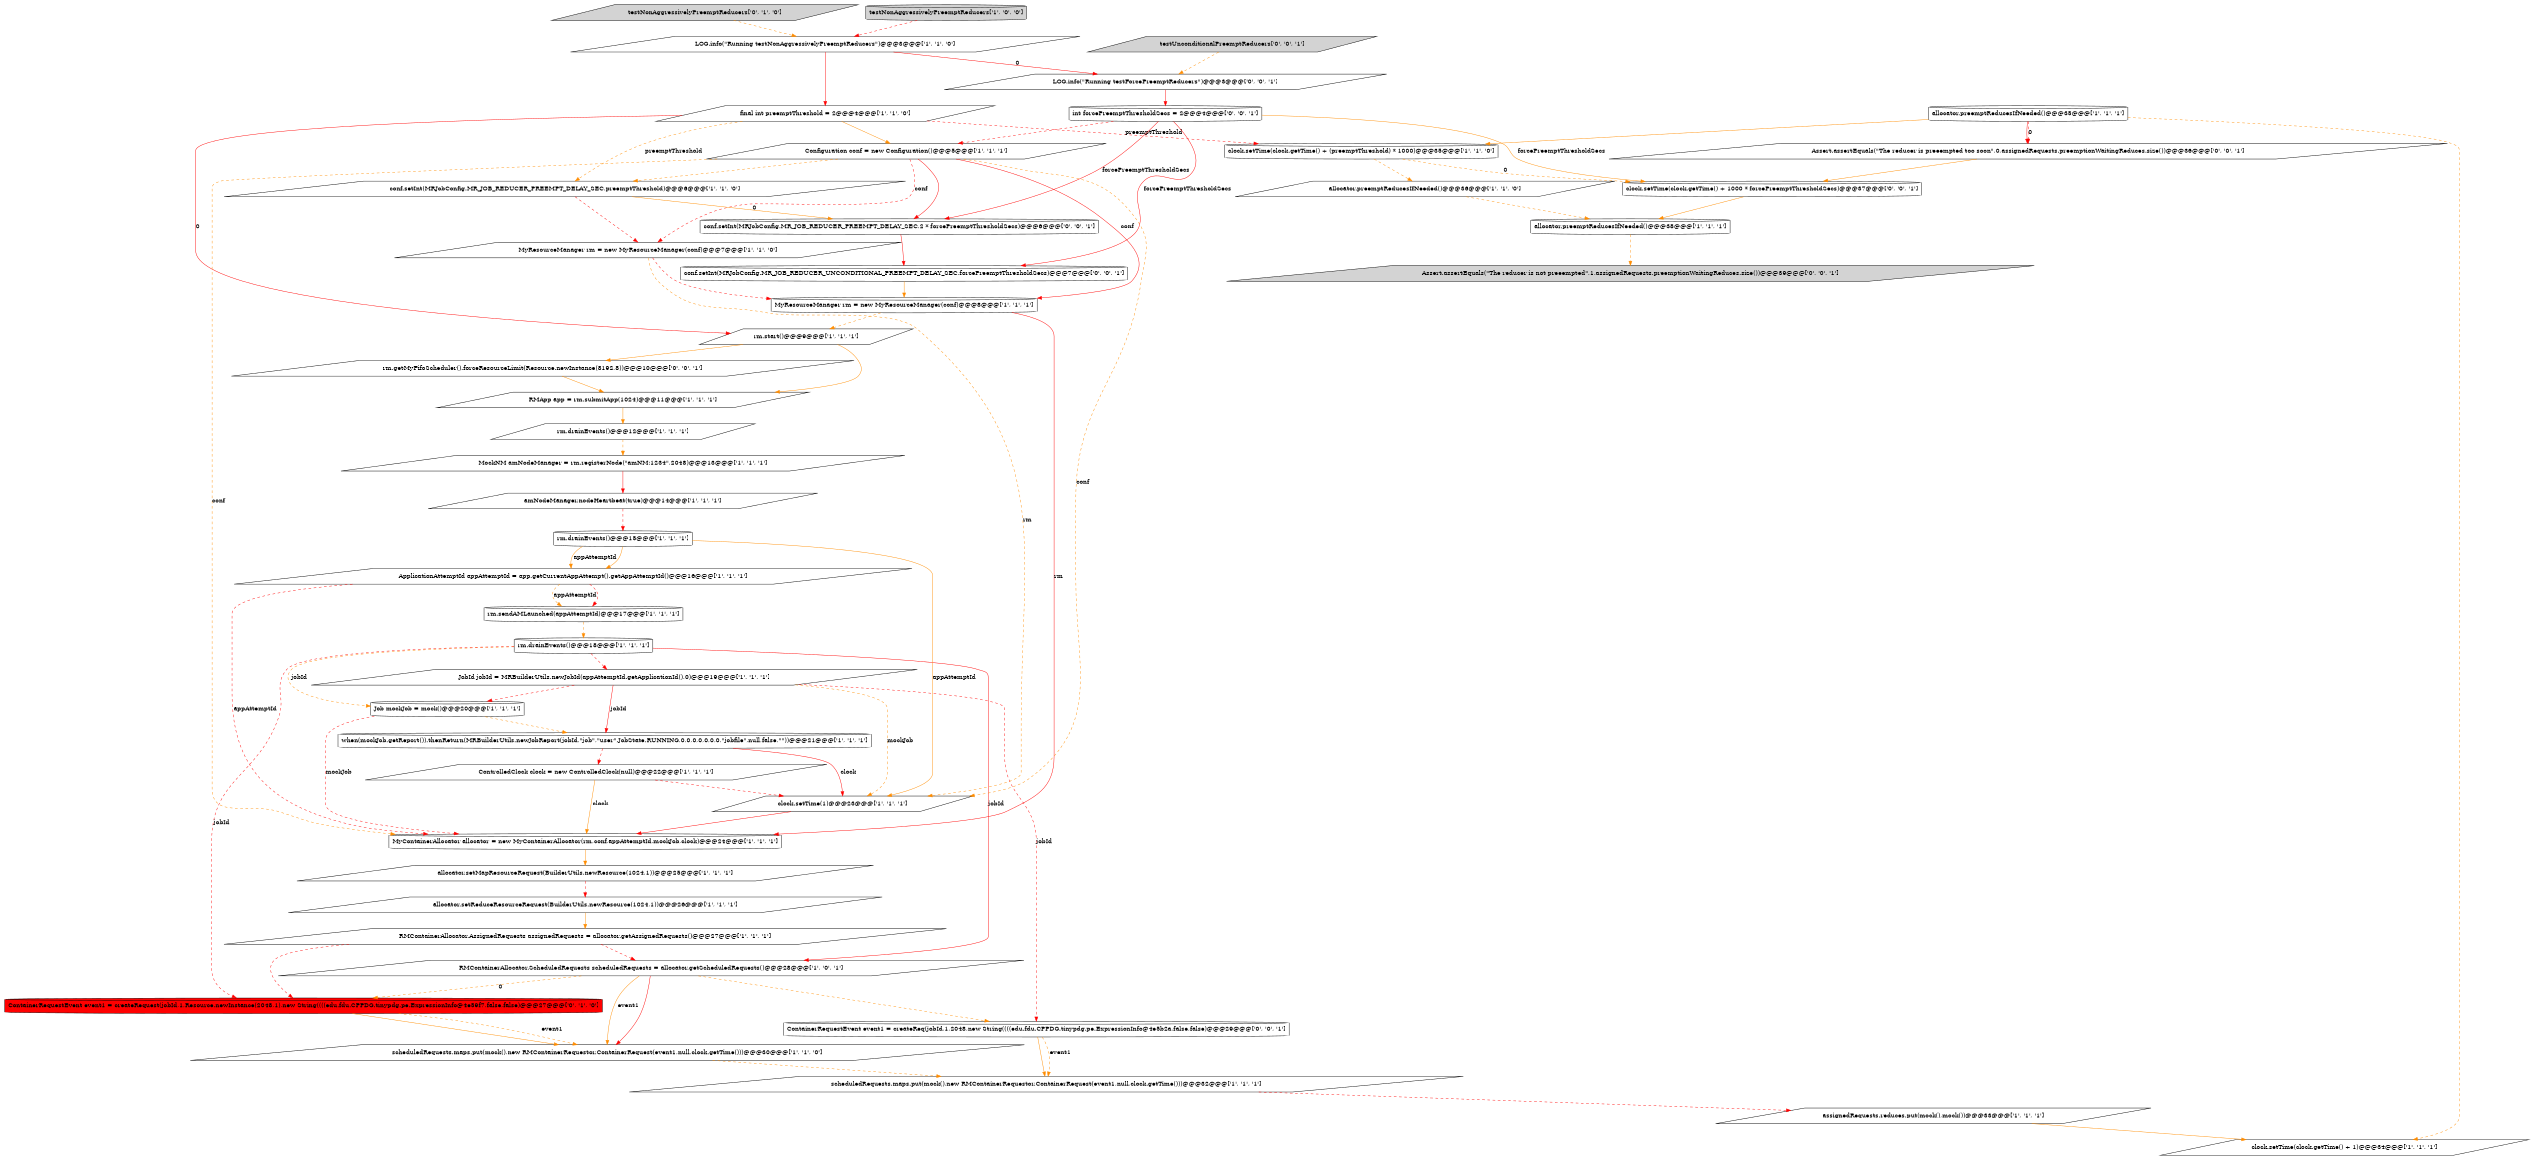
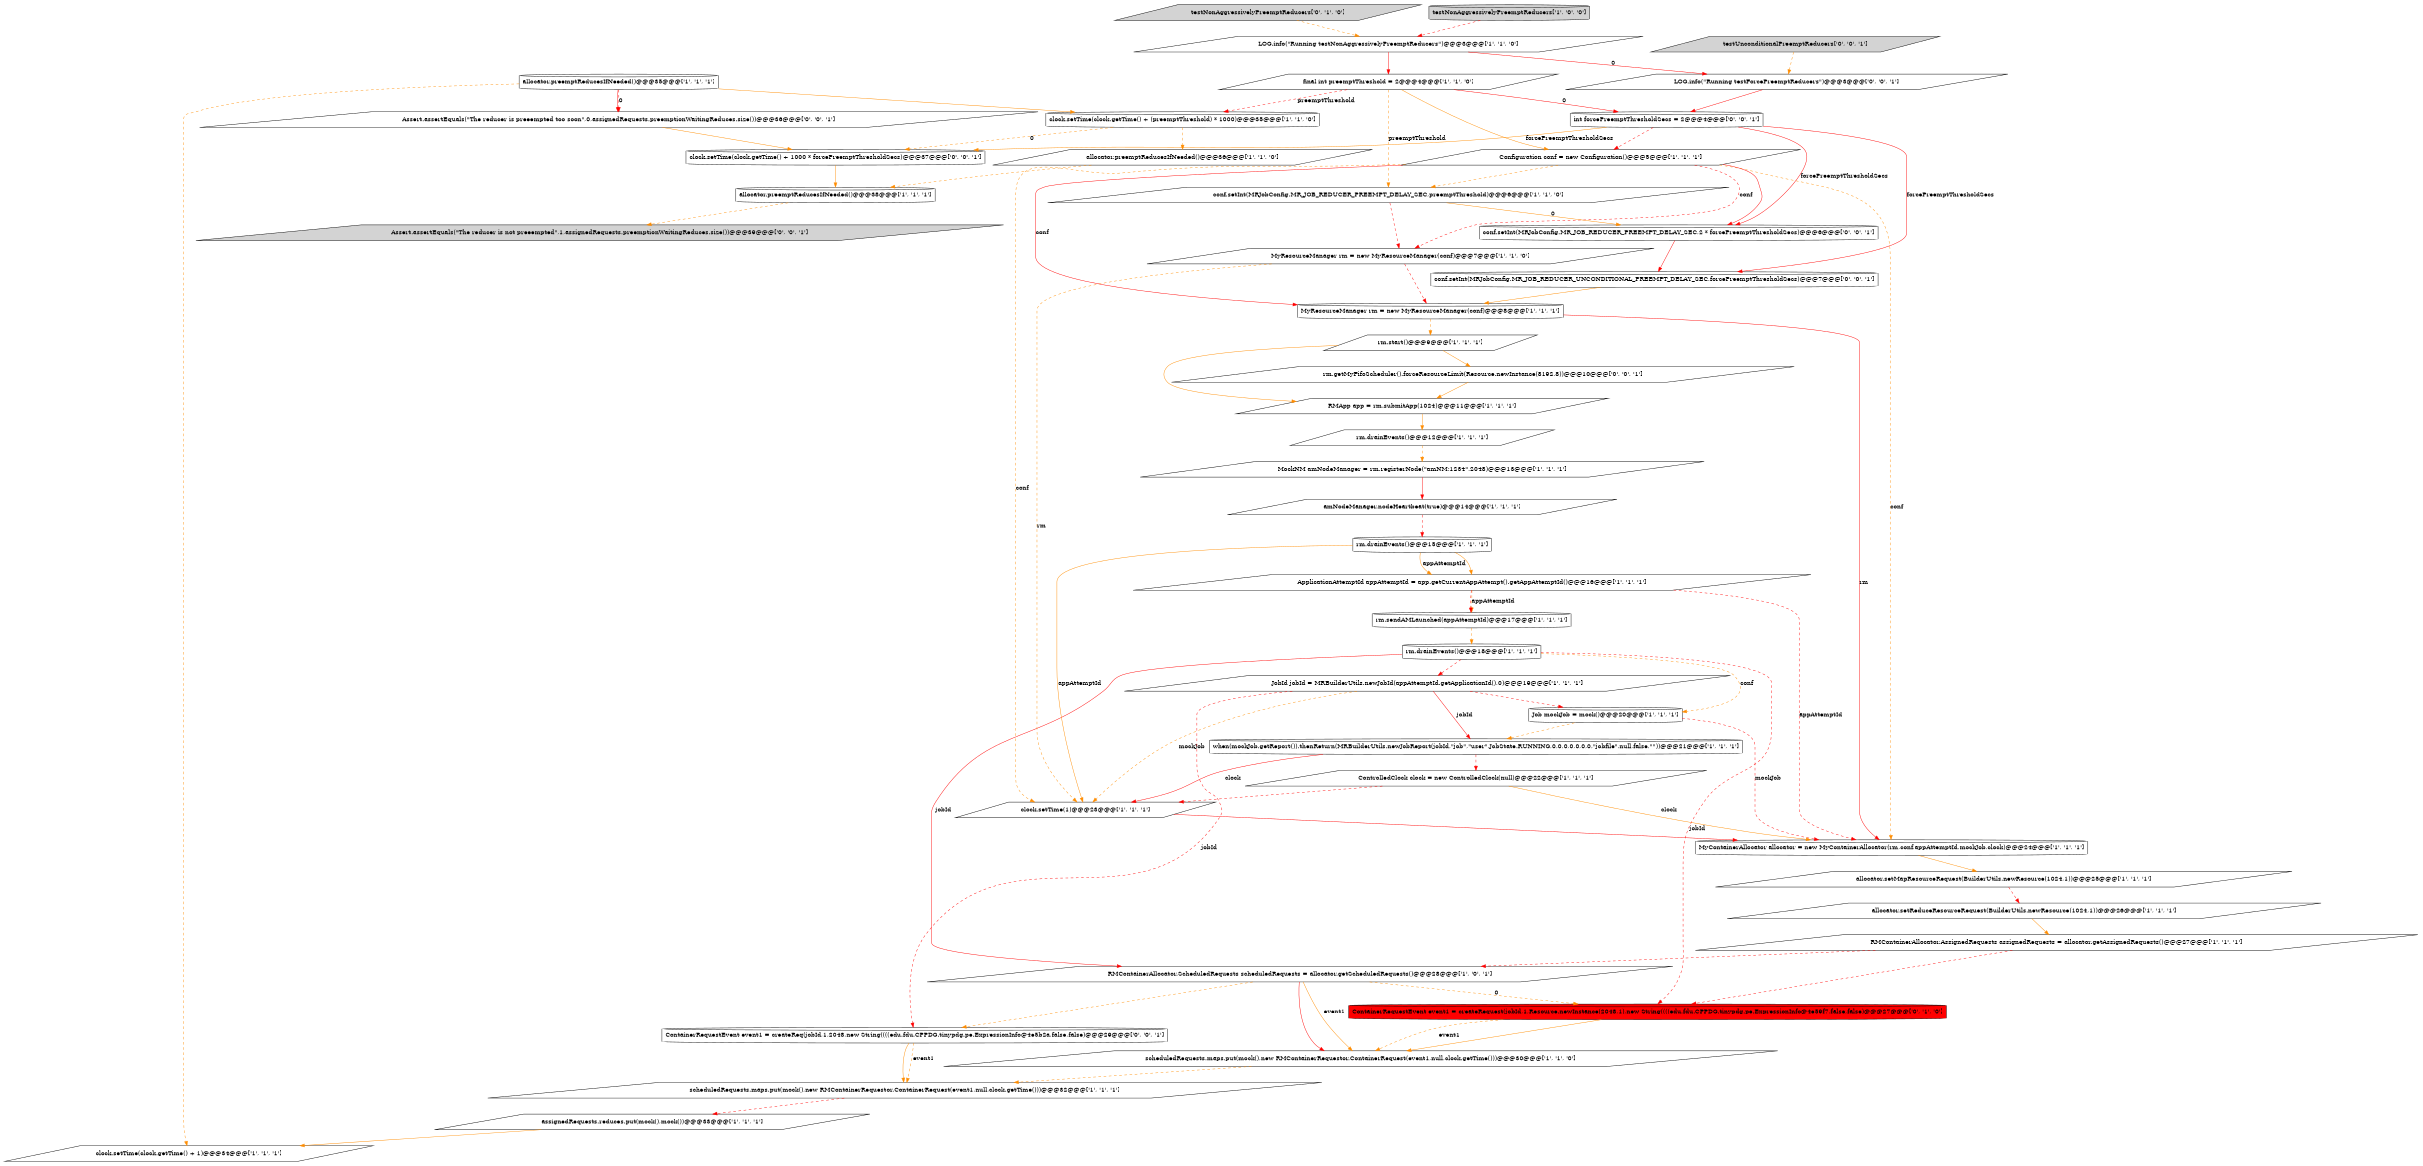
(196, 228) -> (1534, 100)
(299, 677) -> (1747, 683)
